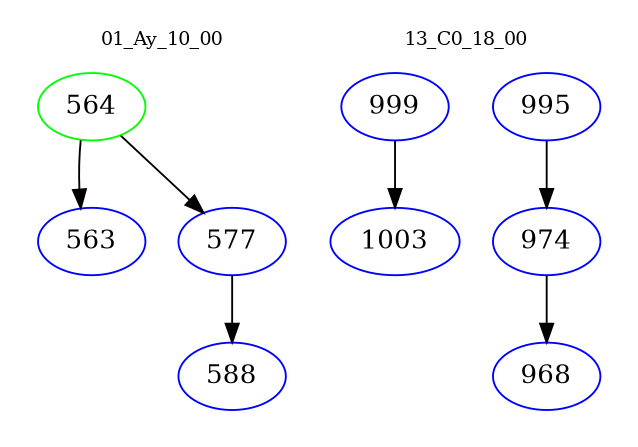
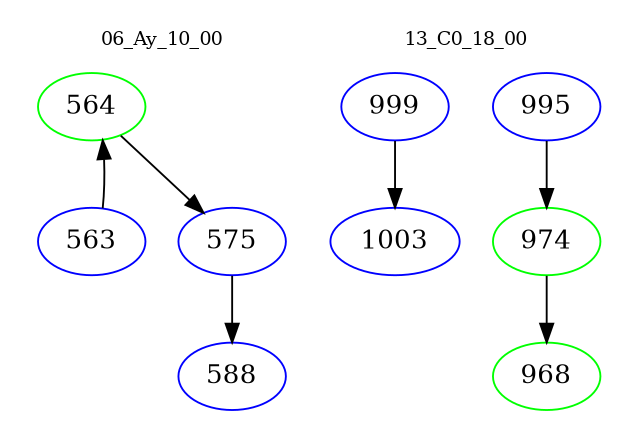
(162, 40) -> (162, 40)
(79, 165) -> (104, 184)
(232, 242) -> (232, 242)
(547, 242) -> (547, 242)
(547, 376) -> (547, 376)
